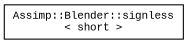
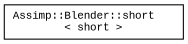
(94, 22) -> (94, 22)
